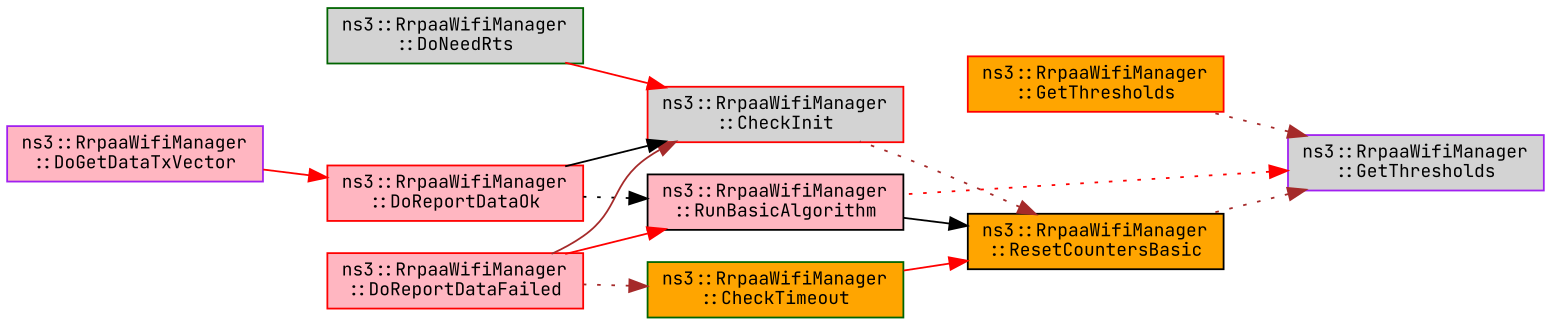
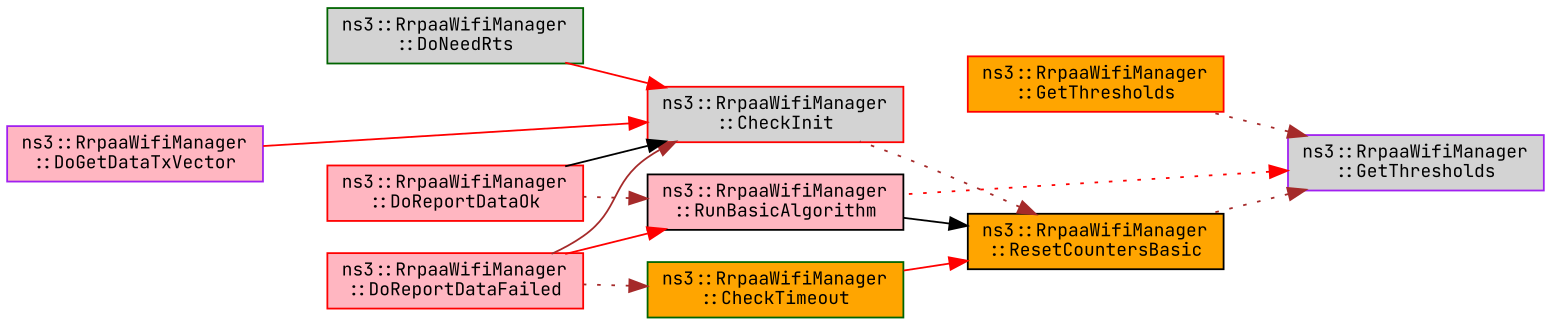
(286, 172) -> (446, 135)
(602, 197) -> (602, 197)
